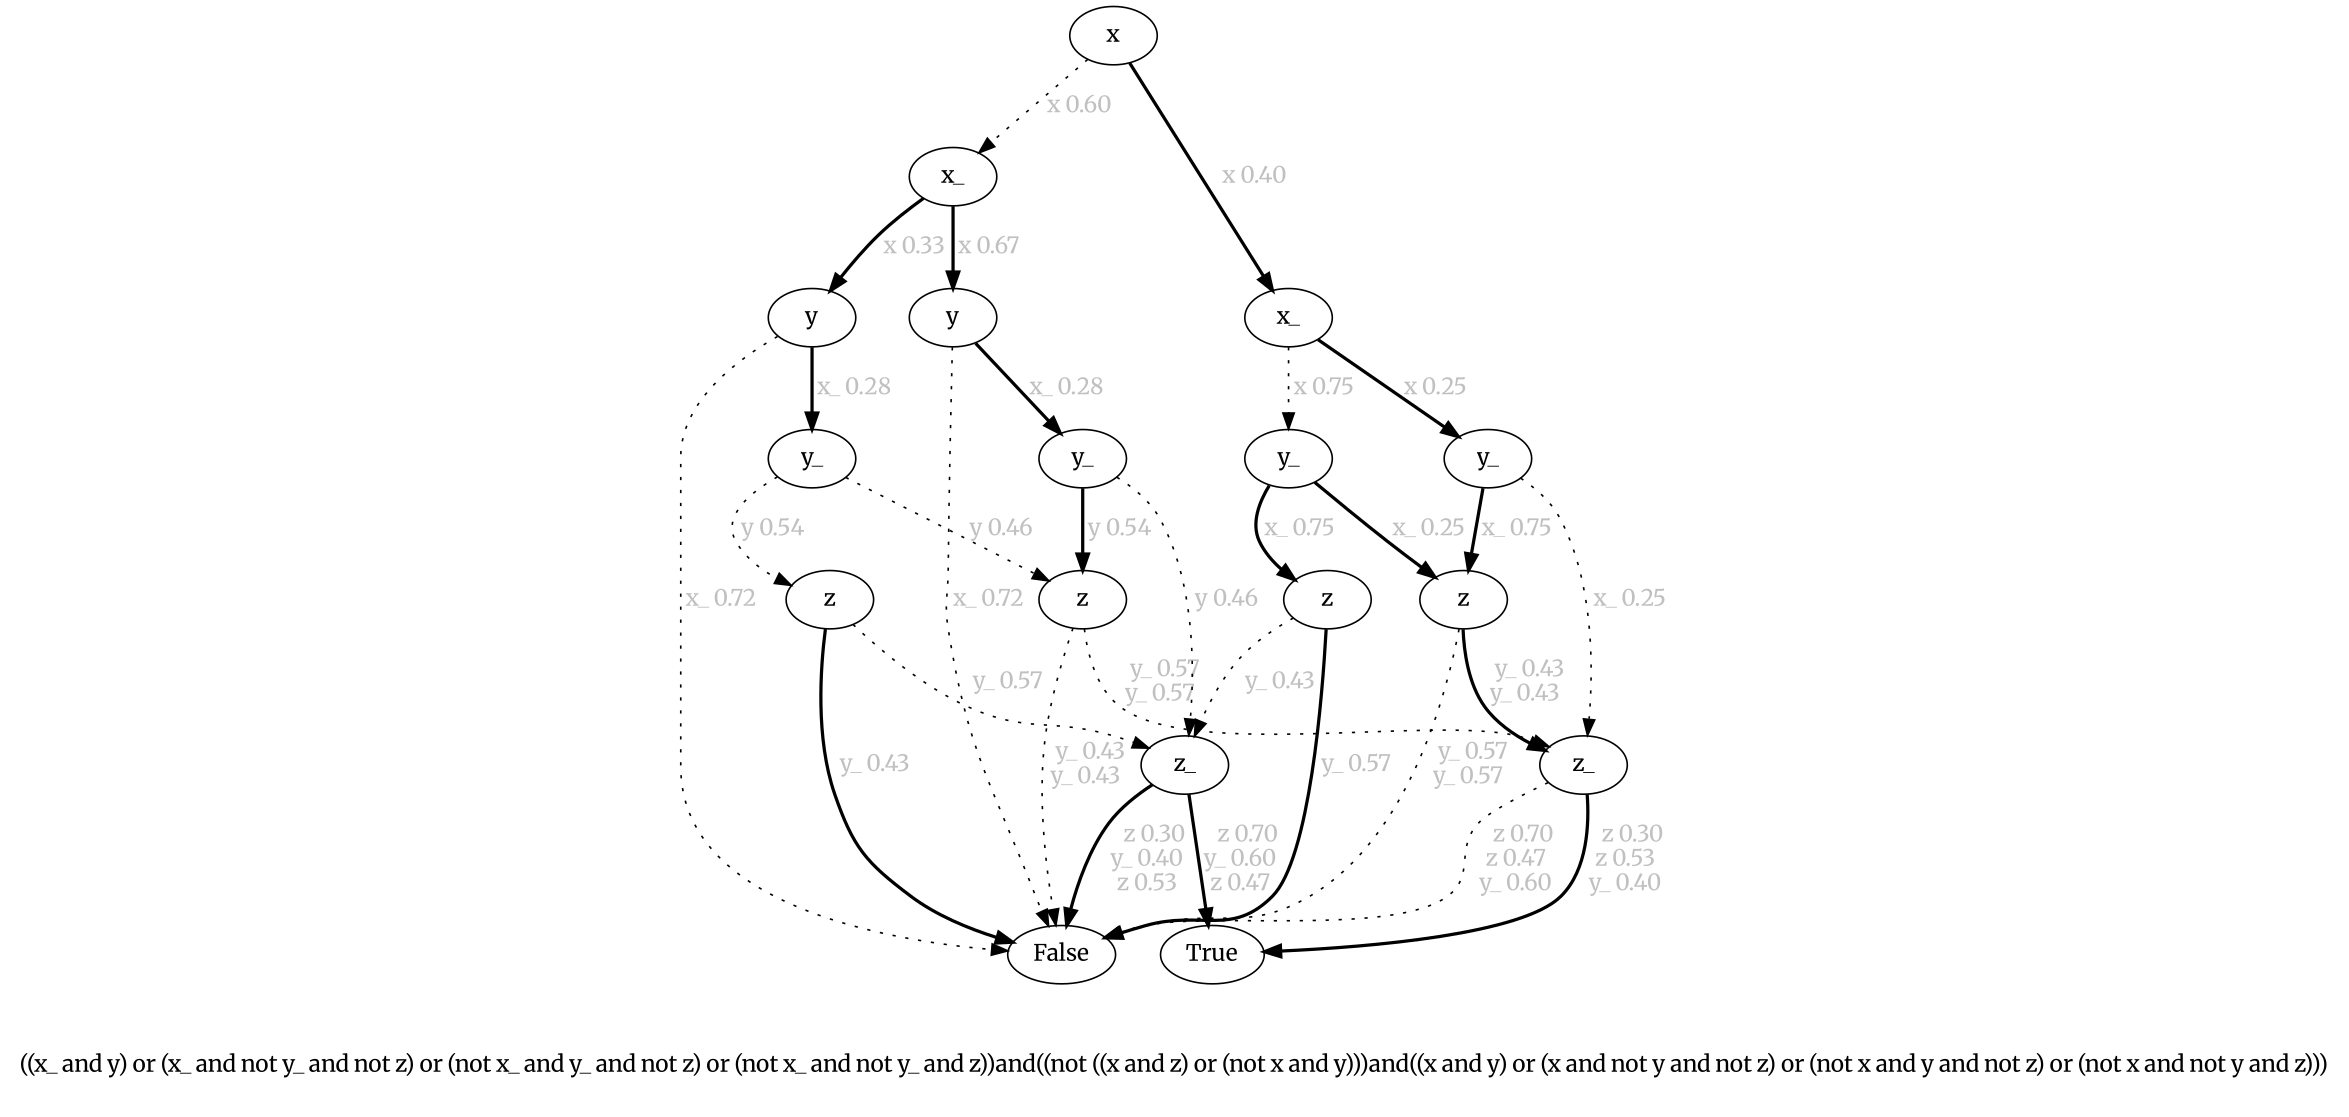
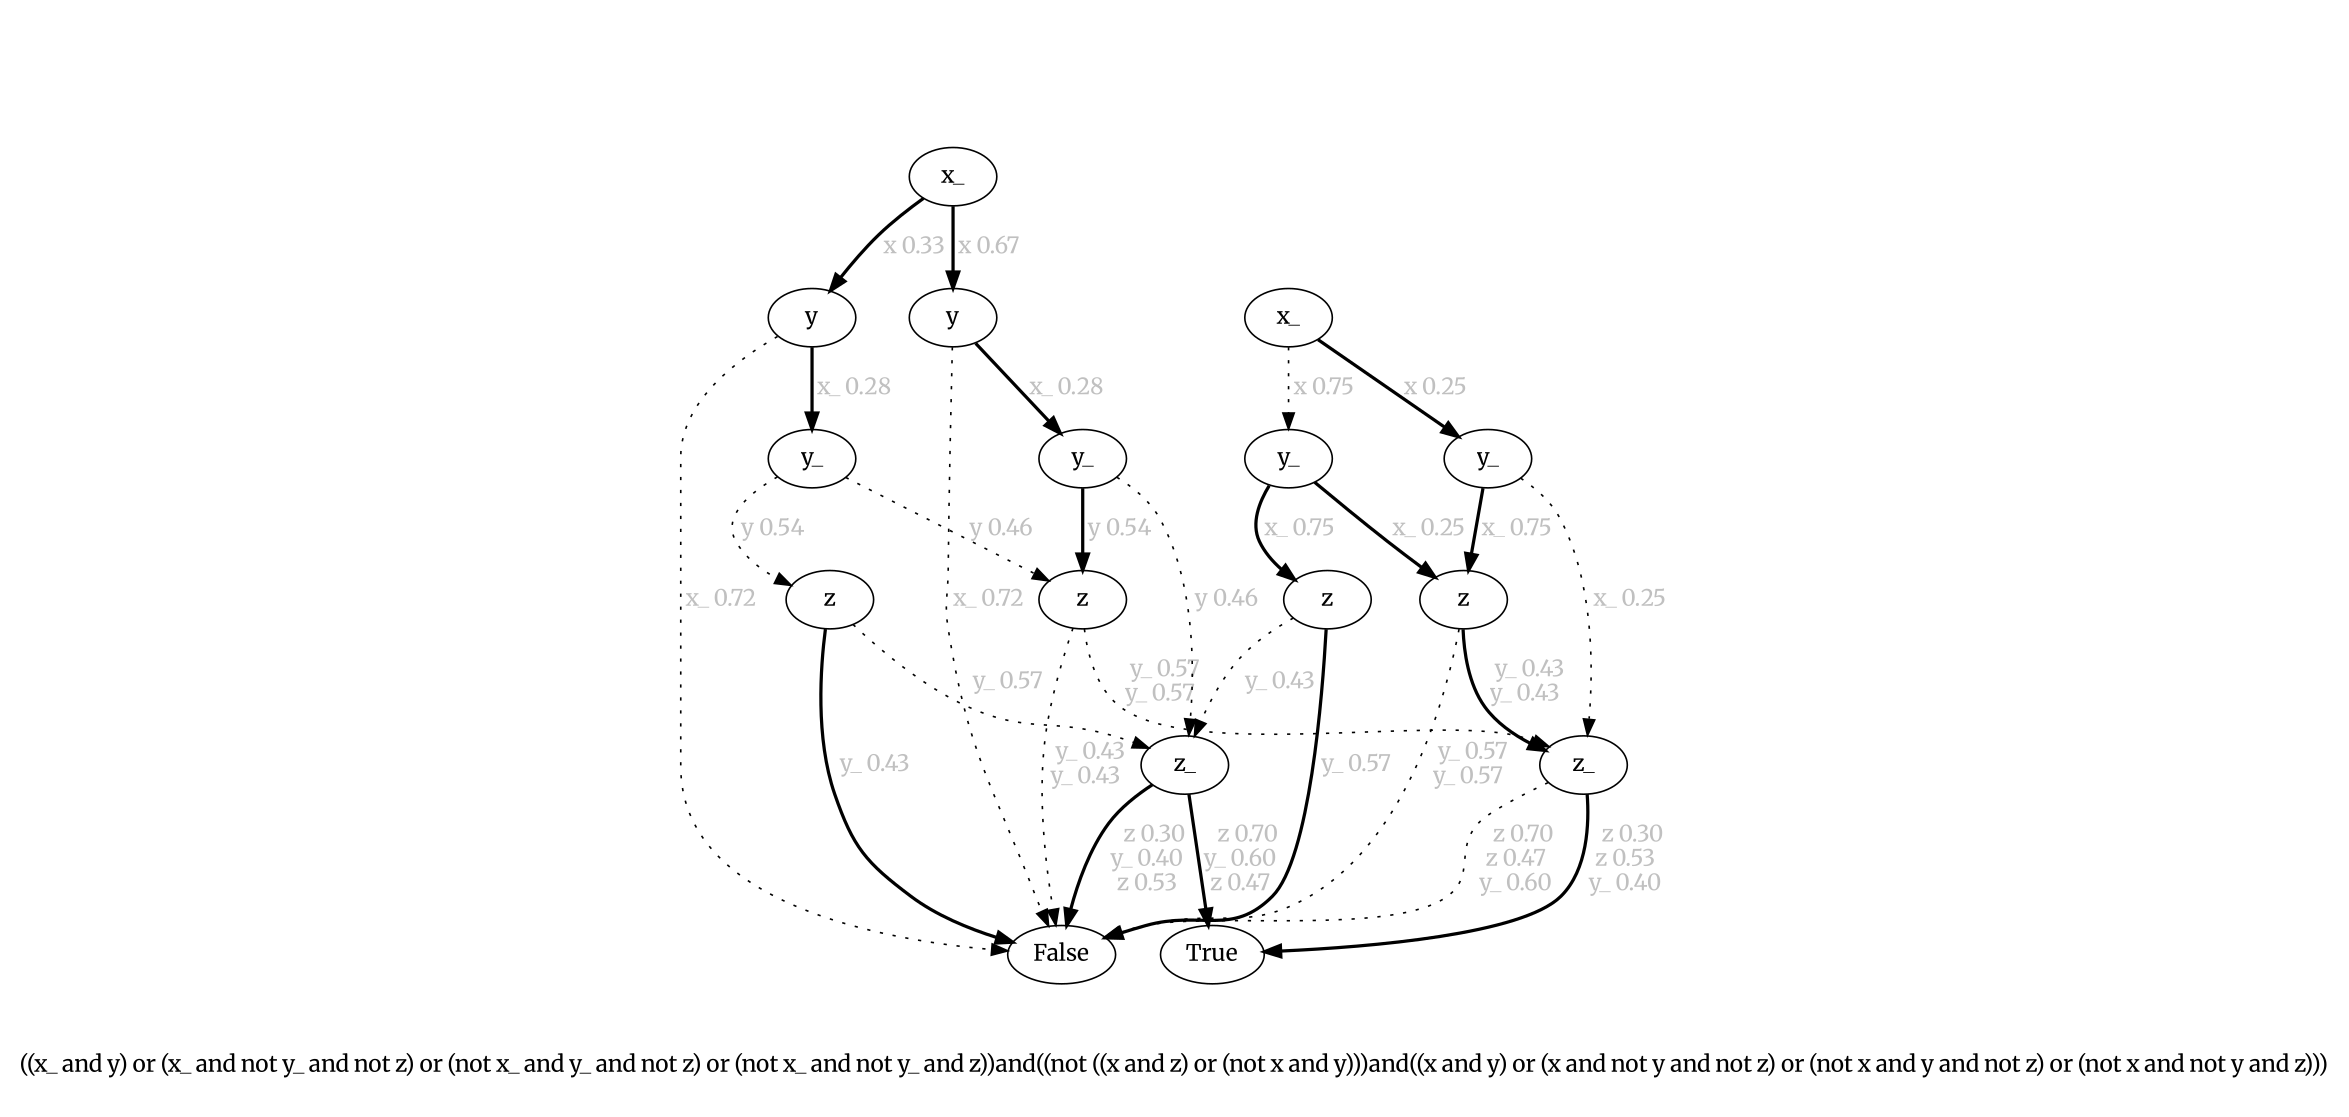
(1114, 36) -> none
